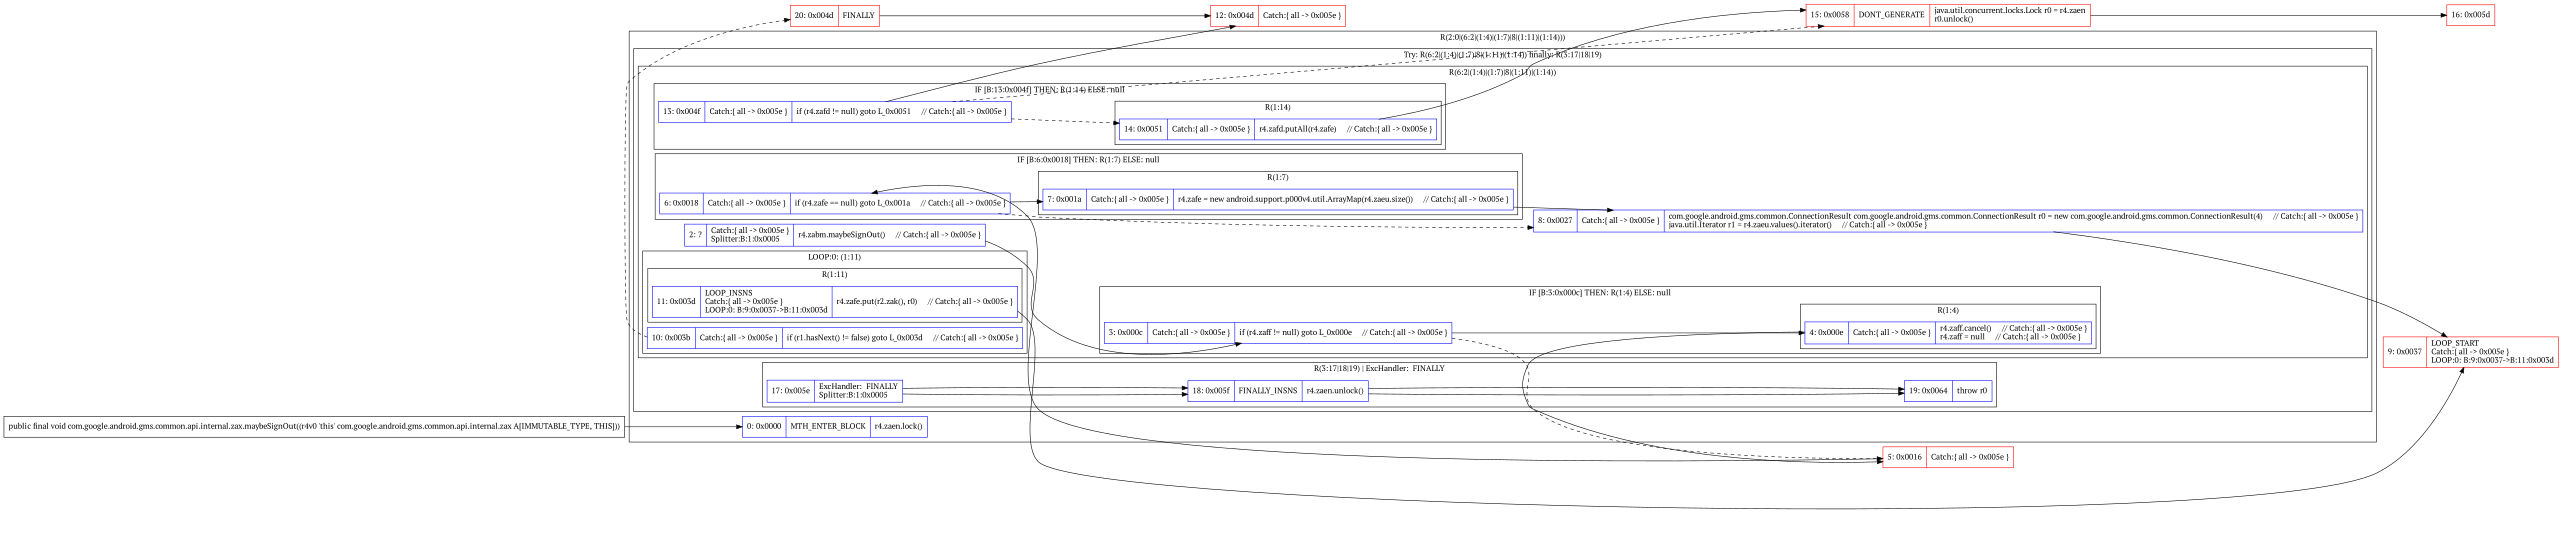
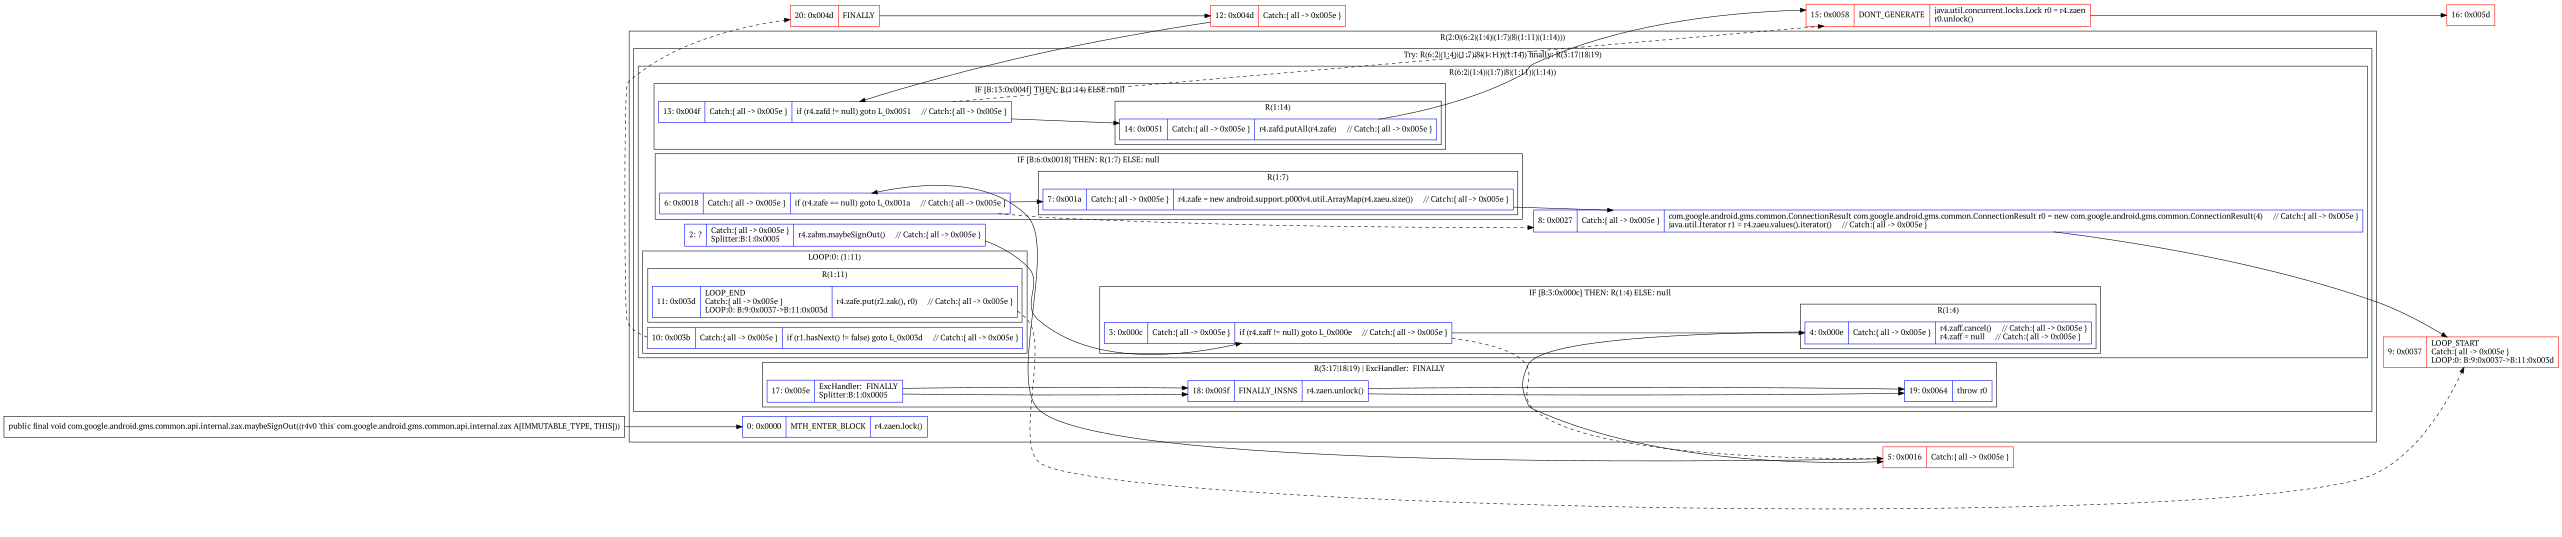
(1057, 60) -> (1036, 54)
(1062, 121) -> (1062, 121)
(729, 293) -> (725, 293)
(1695, 508) -> (1695, 508)
